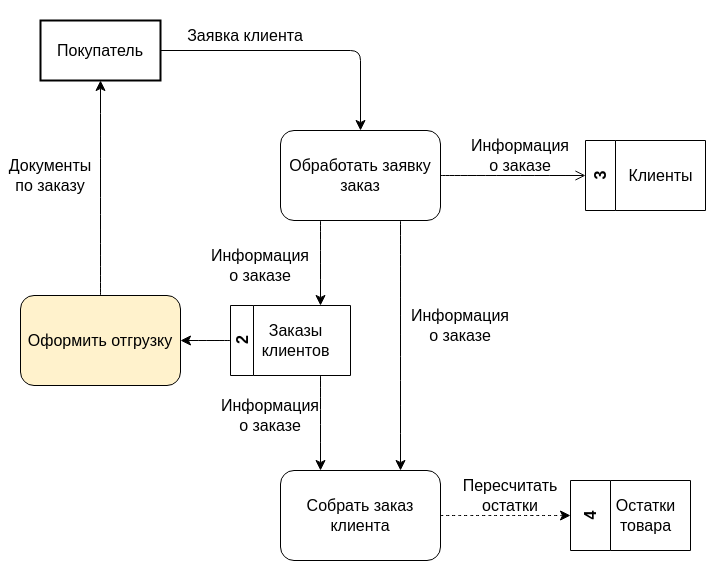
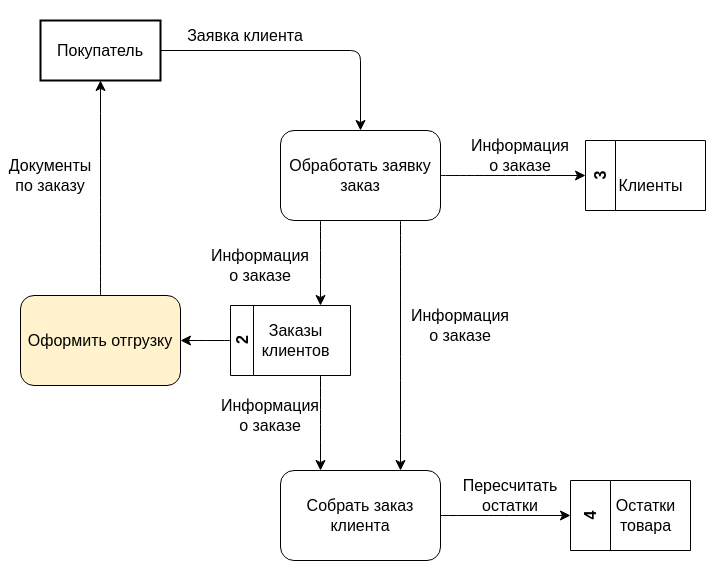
(578, 176) -> (576, 176)
(661, 176) -> (651, 186)
(502, 516) -> (502, 516)
